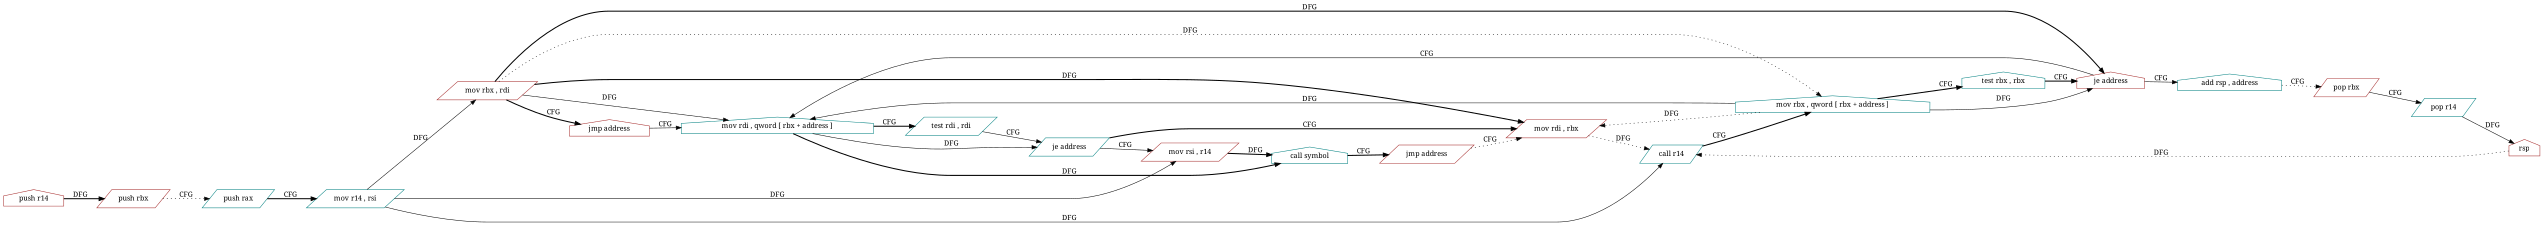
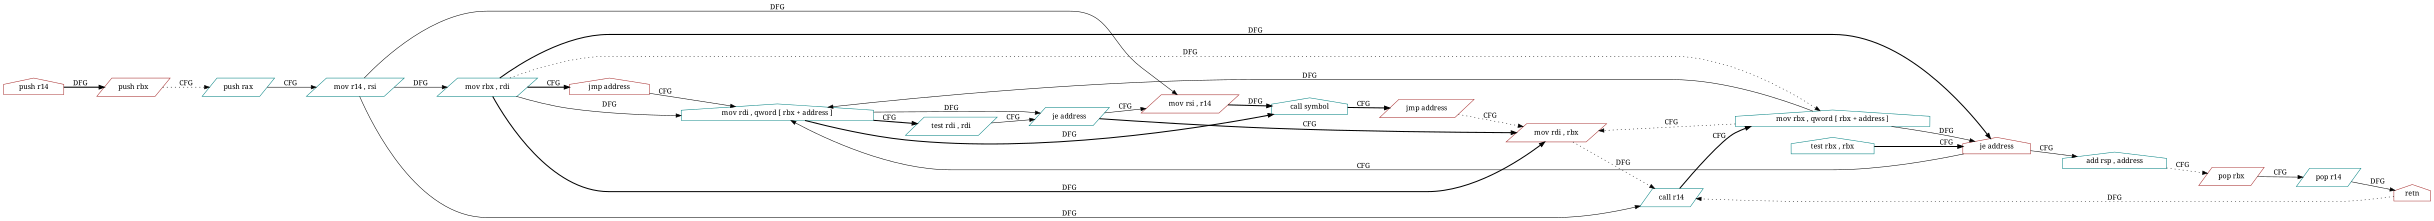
(487, 91) -> (487, 87)
(1917, 93) -> none
(1671, 114) -> (1671, 122)
(2524, 149) -> (2412, 194)
(289, 199) -> (289, 87)
